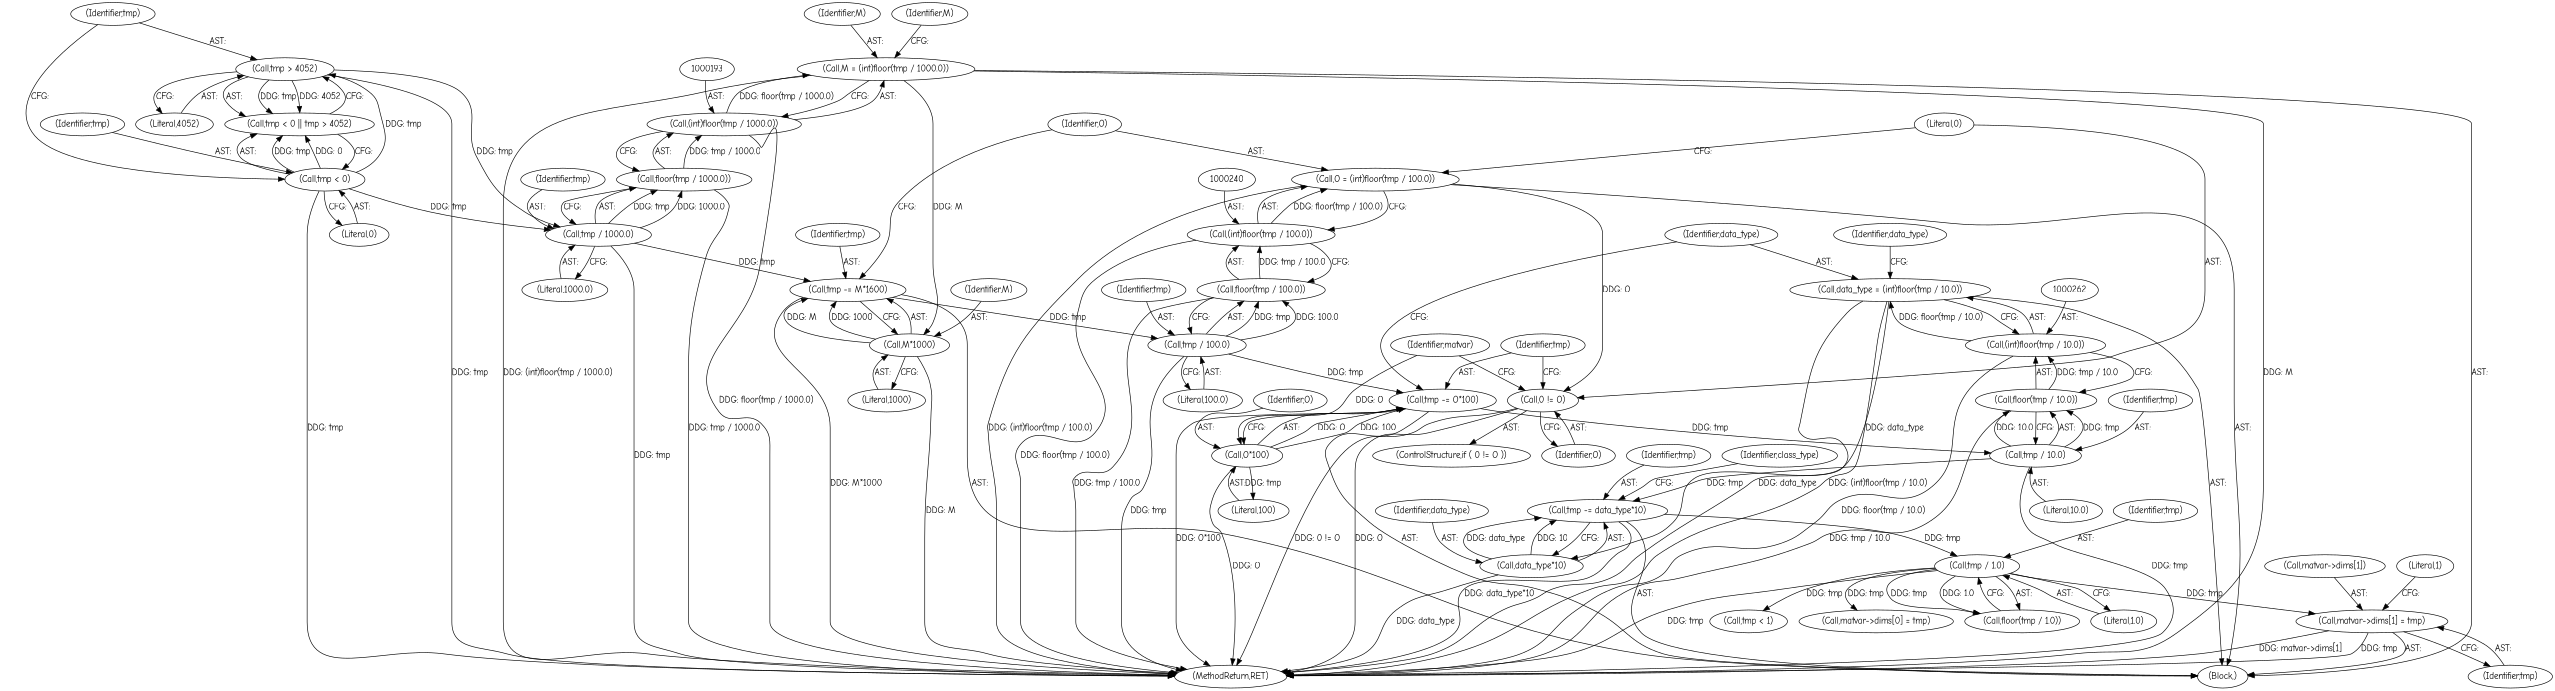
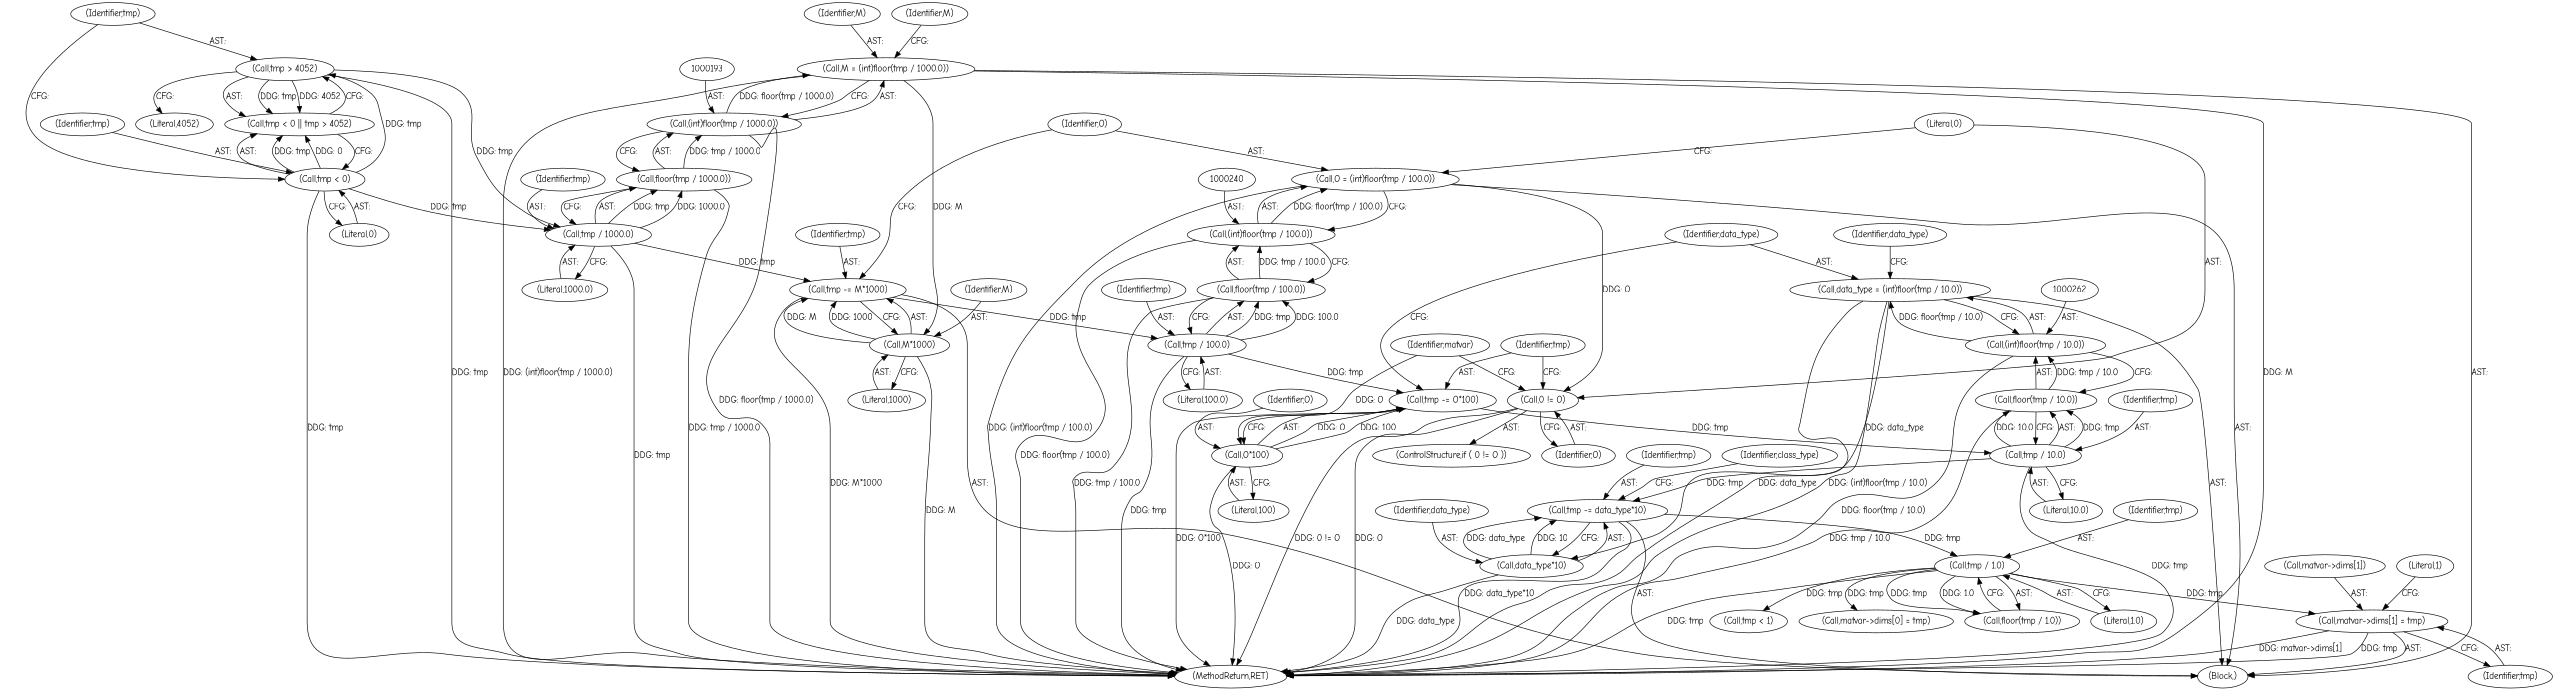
(206, 89) -> none
(848, 290) -> (848, 290)
none -> (2055, 479)
(1263, 483) -> (1263, 483)
(1639, 643) -> none
